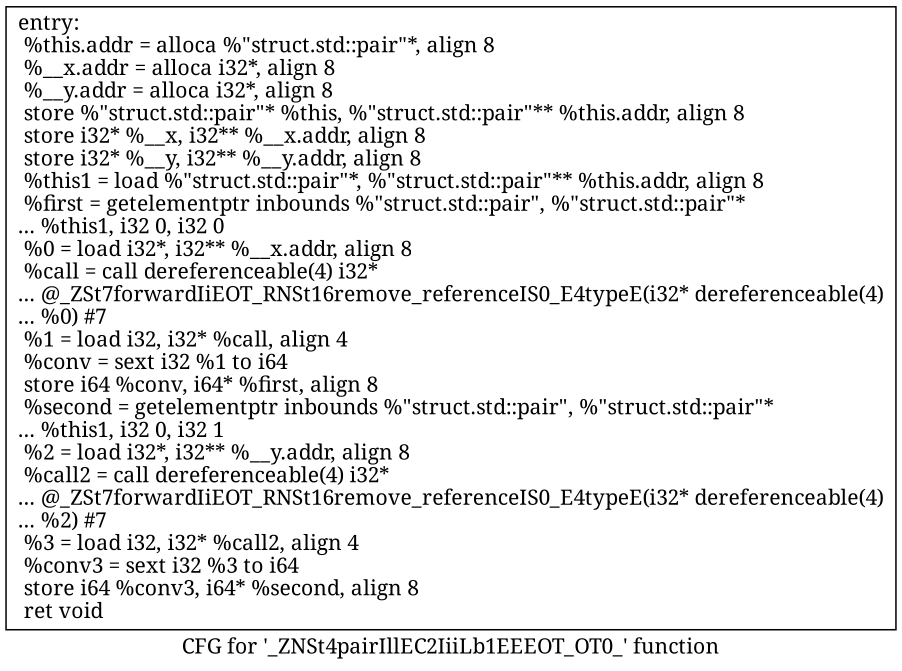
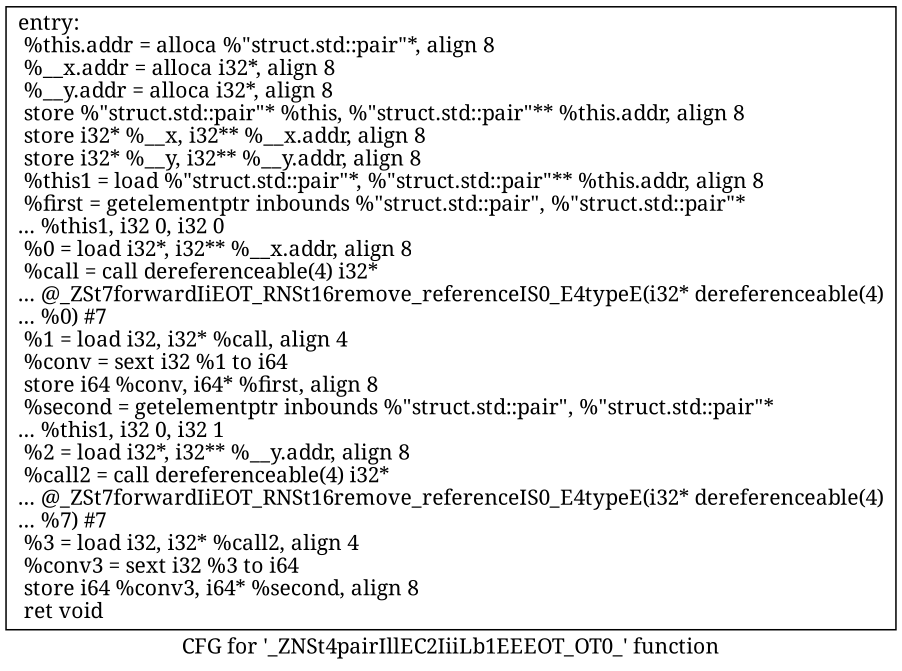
(63, 521) -> (63, 521)
